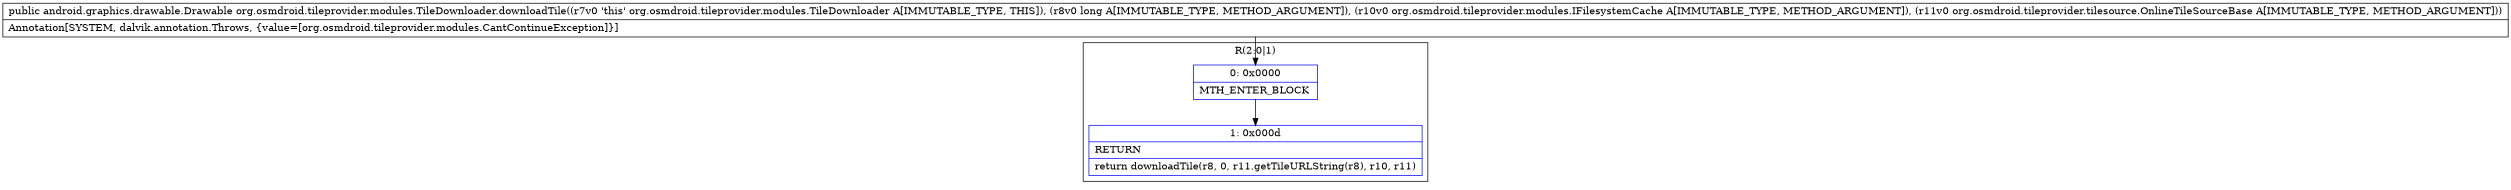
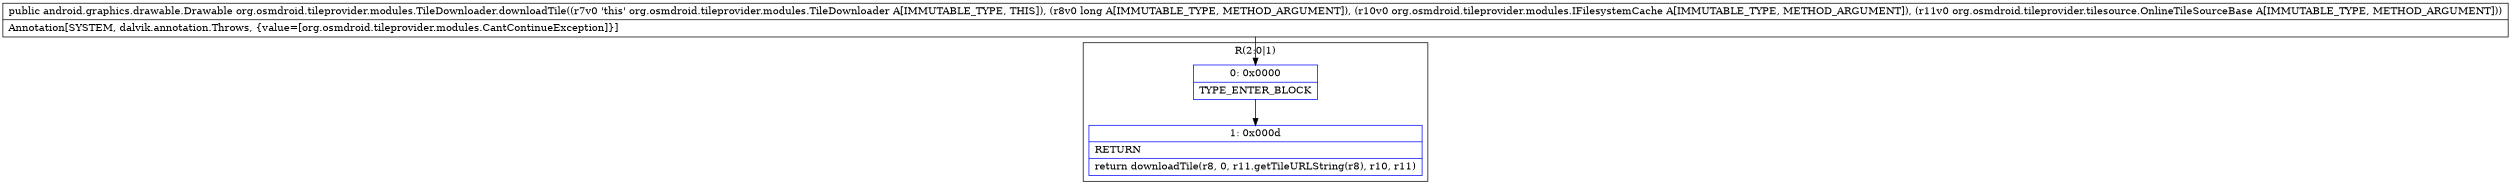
(1254, 90) -> (1256, 90)
